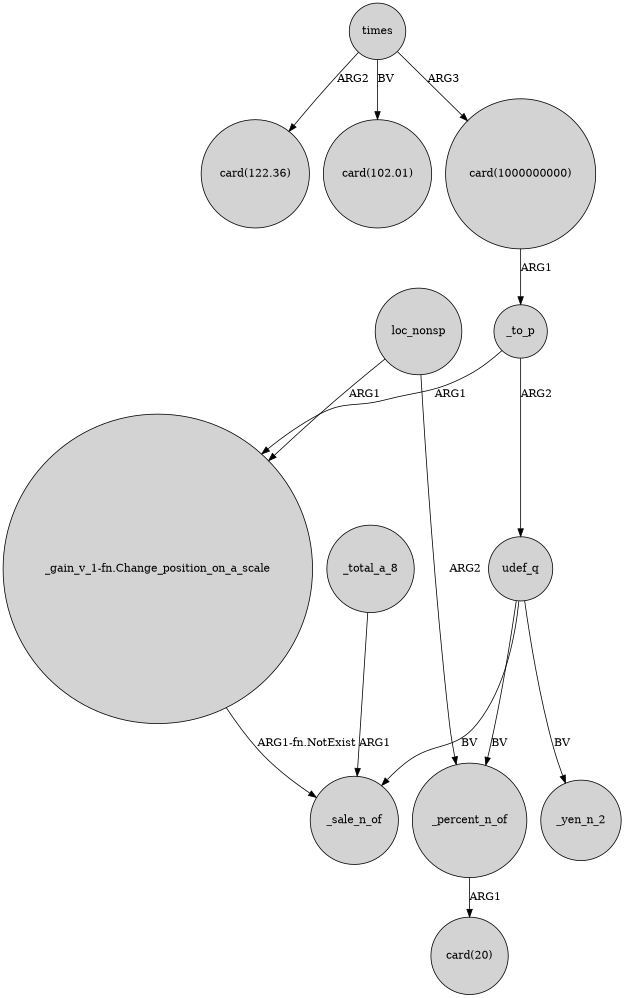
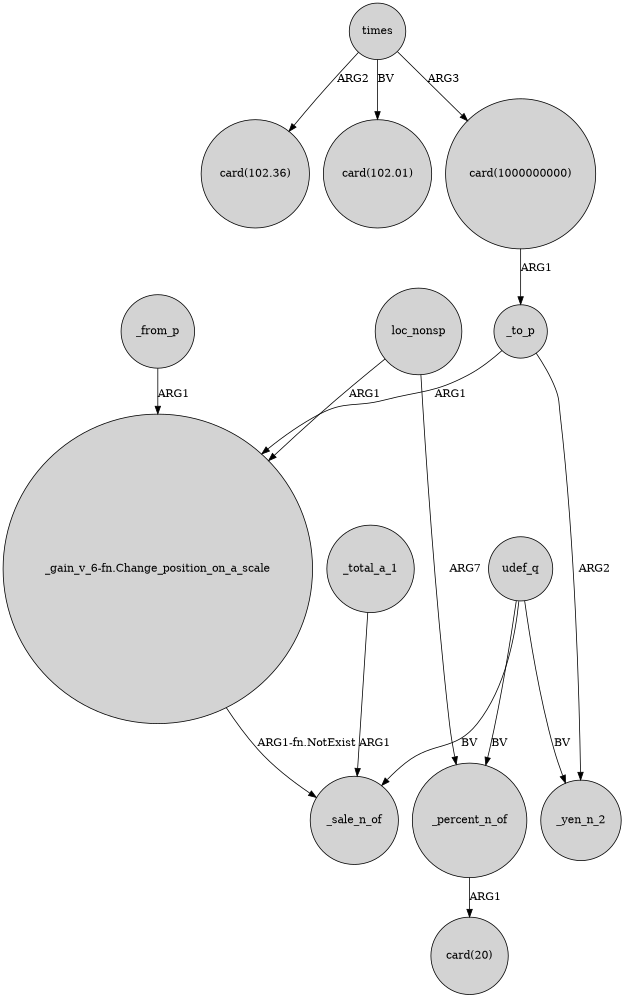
(255, 174) -> (255, 174)
none -> (158, 331)
(521, 443) -> (573, 560)
(158, 569) -> (158, 569)
(371, 569) -> (371, 569)
(465, 569) -> (465, 569)
